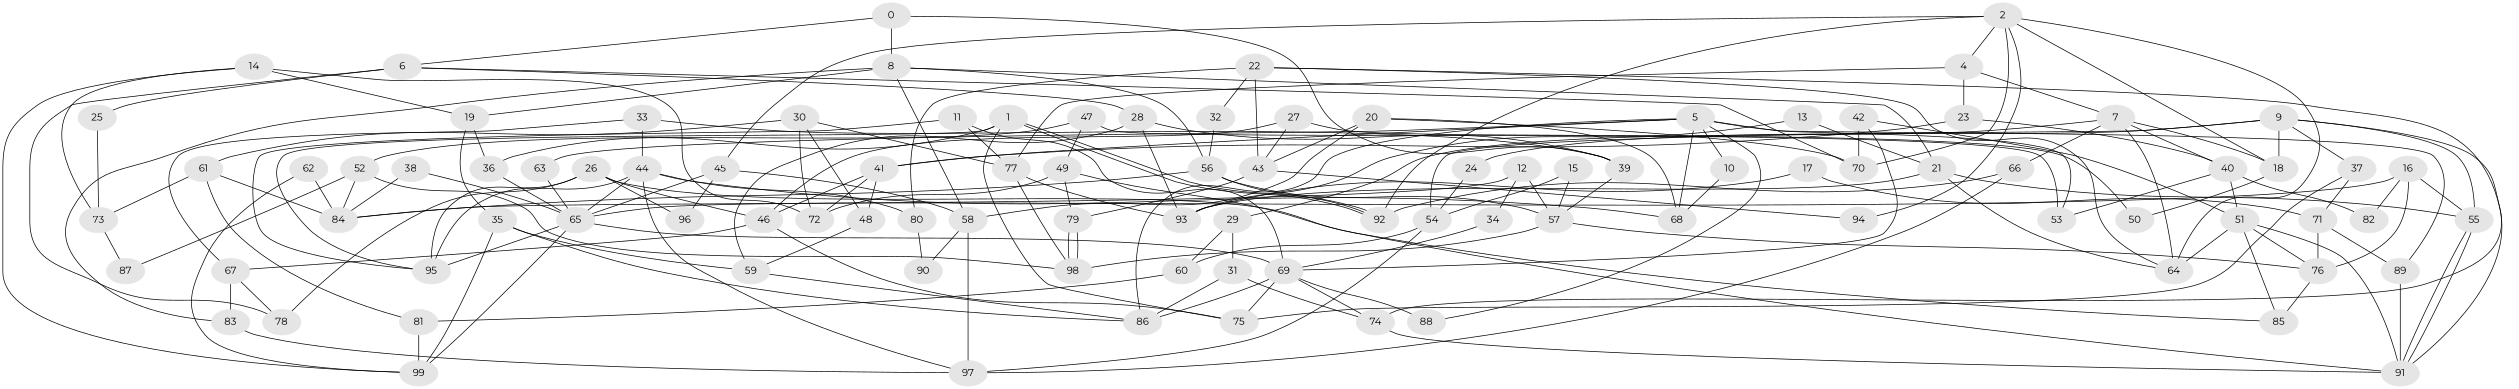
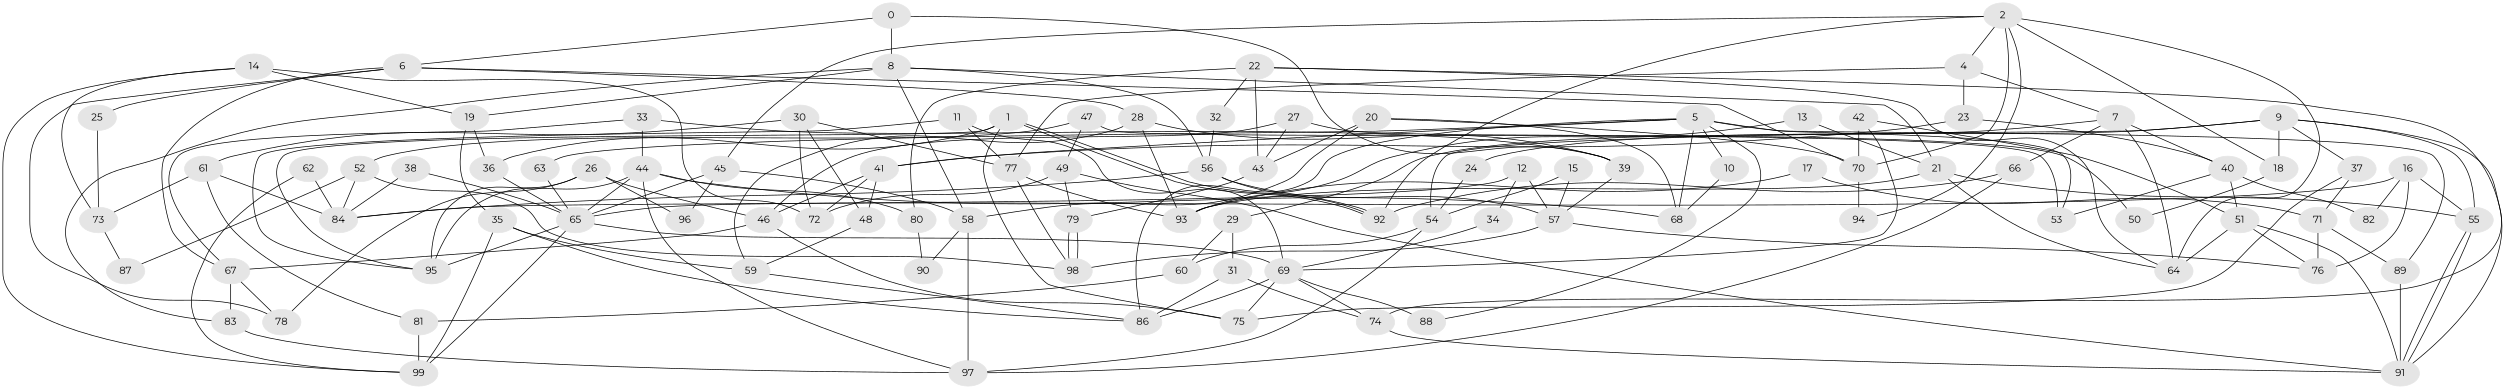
none -> (206, 118)
(2209, 142) -> none
(1559, 194) -> (1859, 195)
(2279, 322) -> none
